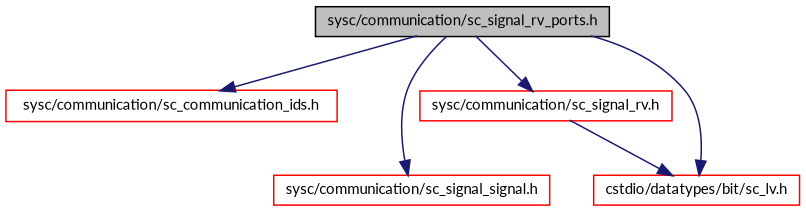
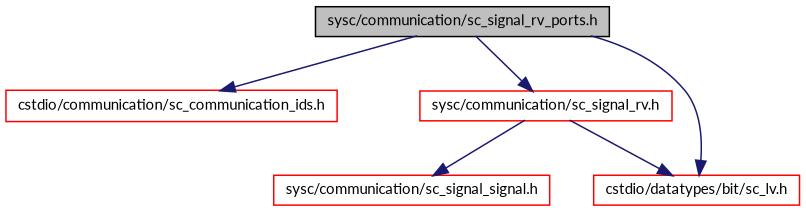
(407, 92) -> (485, 144)
(172, 106) -> (172, 106)
